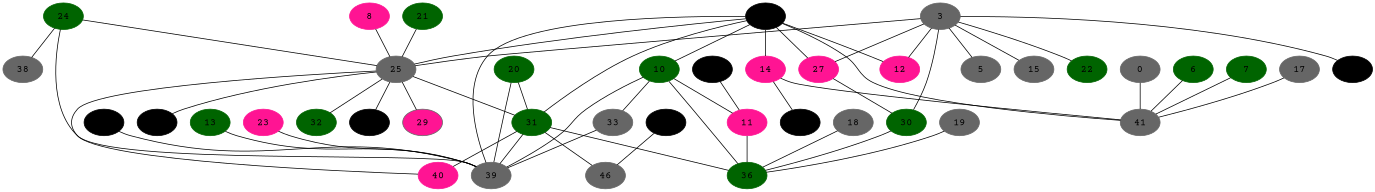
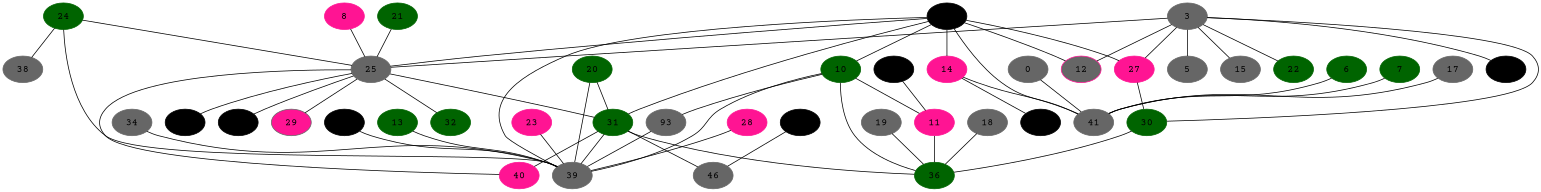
(900, 69) -> (1081, 69)
none -> (132, 122)
(613, 122) -> (666, 122)
none -> (747, 122)
